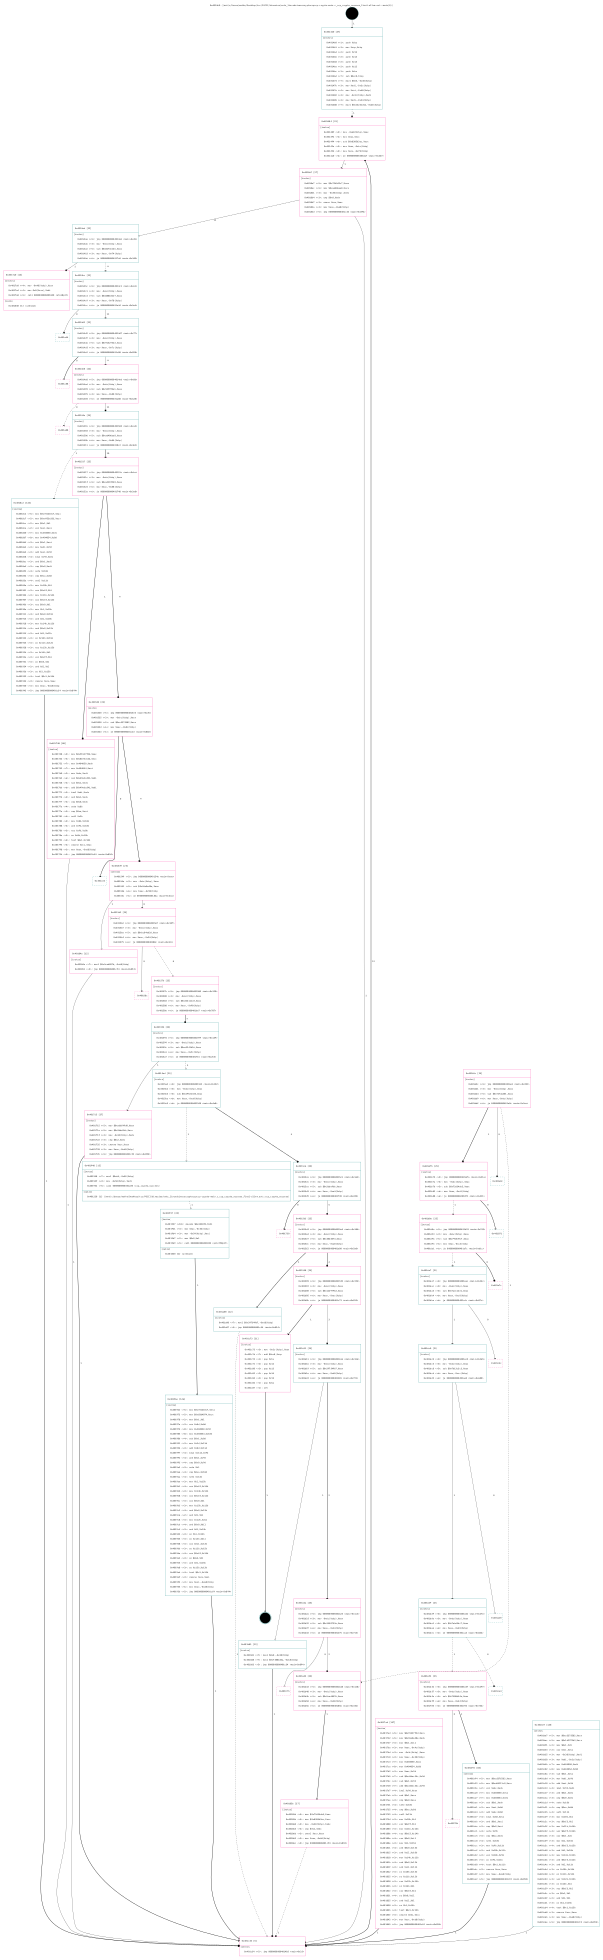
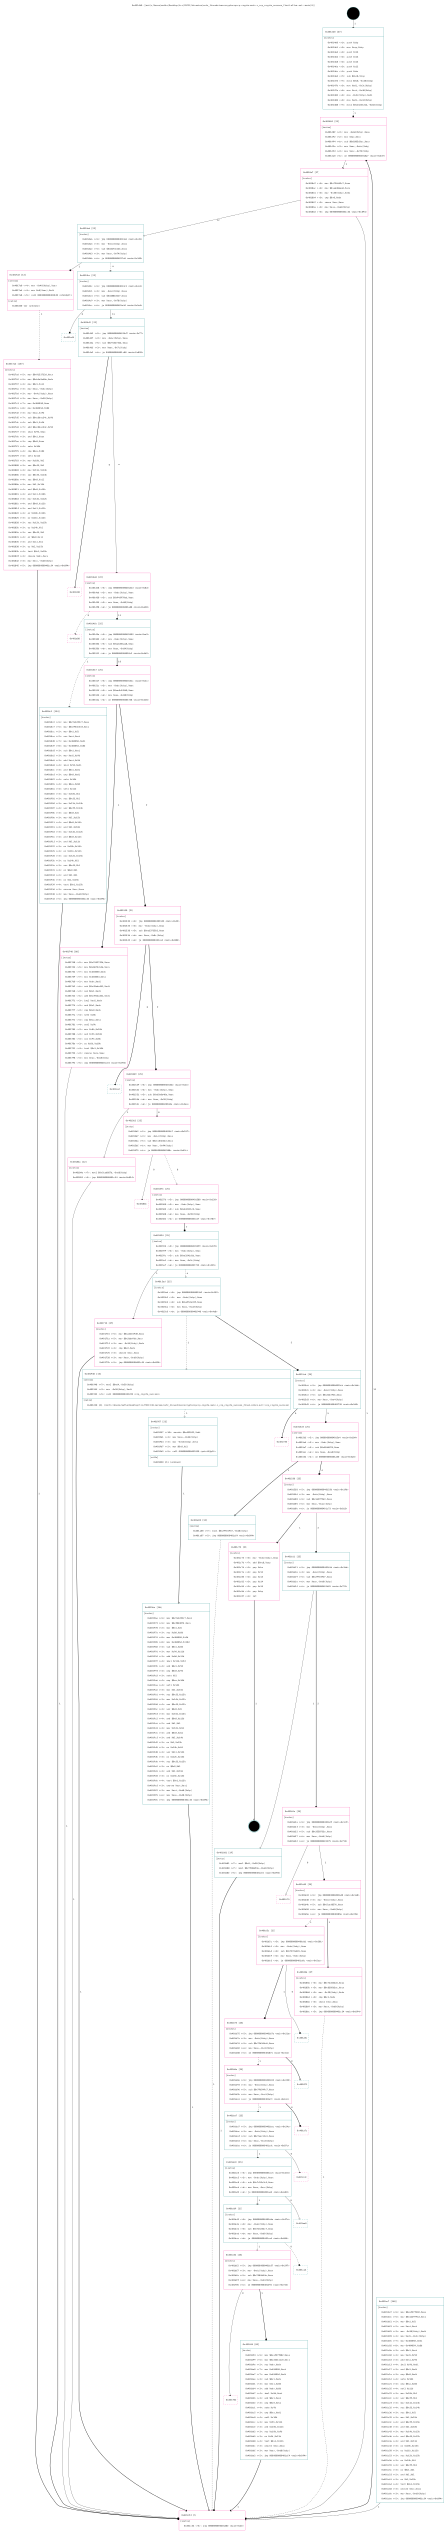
none -> (39, 335)
(509, 1456) -> (309, 1922)
